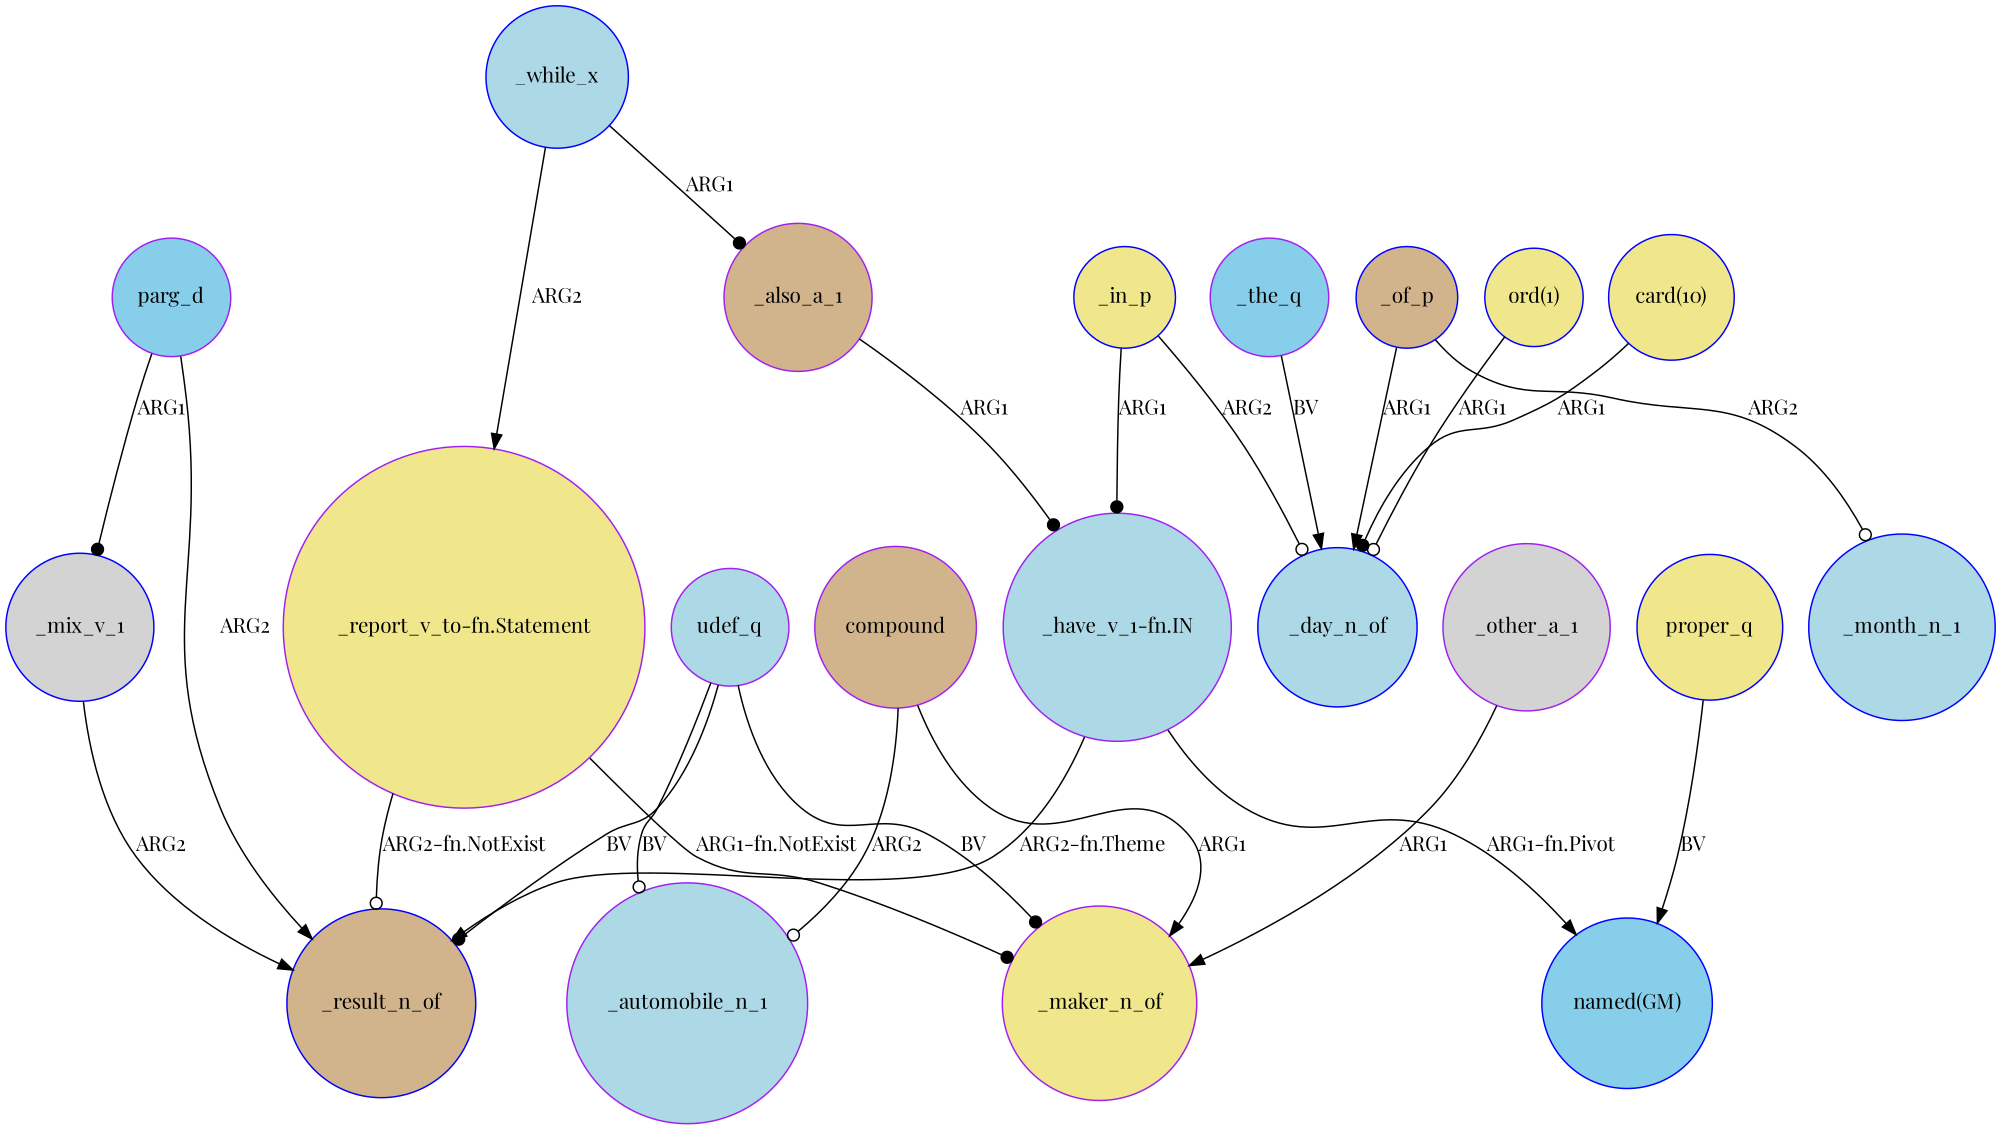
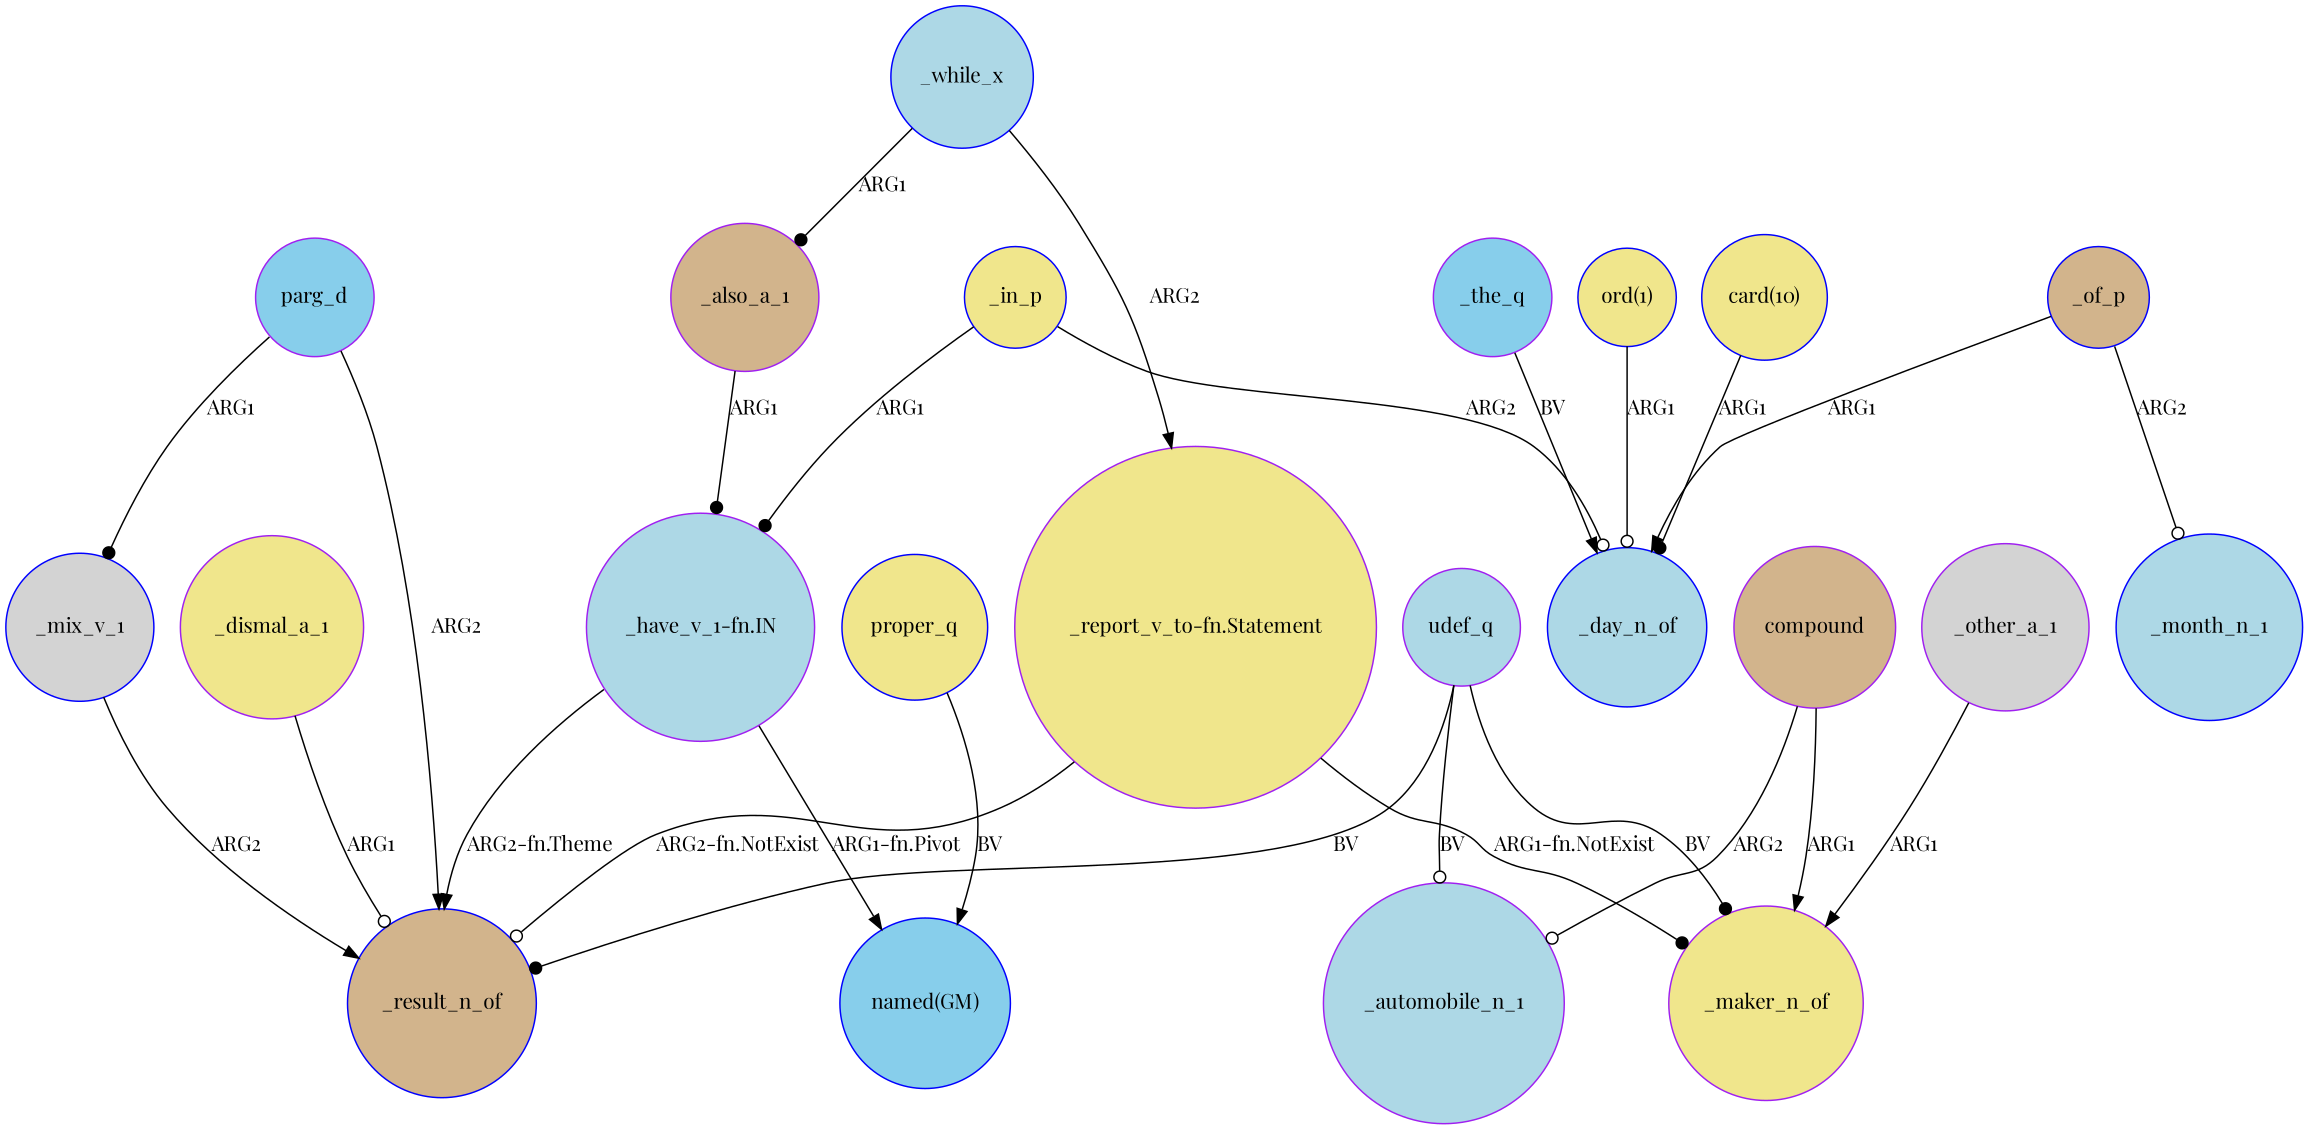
none -> (272, 627)
